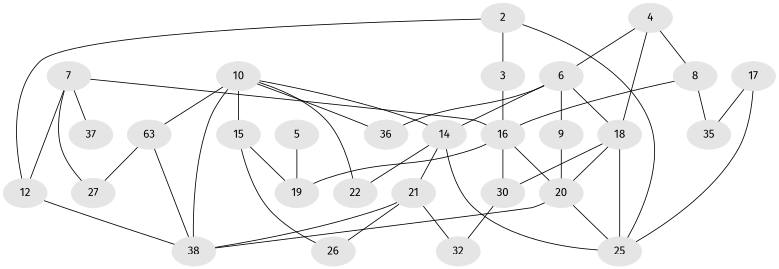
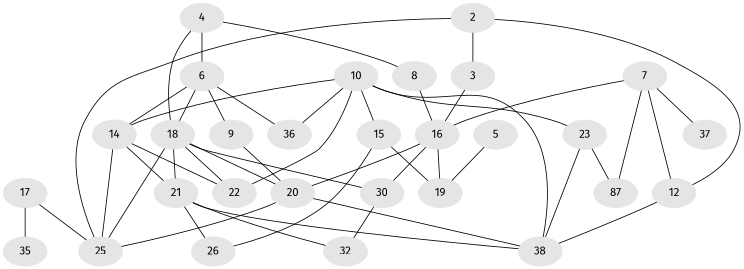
(702, 105) -> none
(149, 135) -> (585, 135)
none -> (174, 158)
none -> (204, 164)
(93, 193) -> (616, 193)
